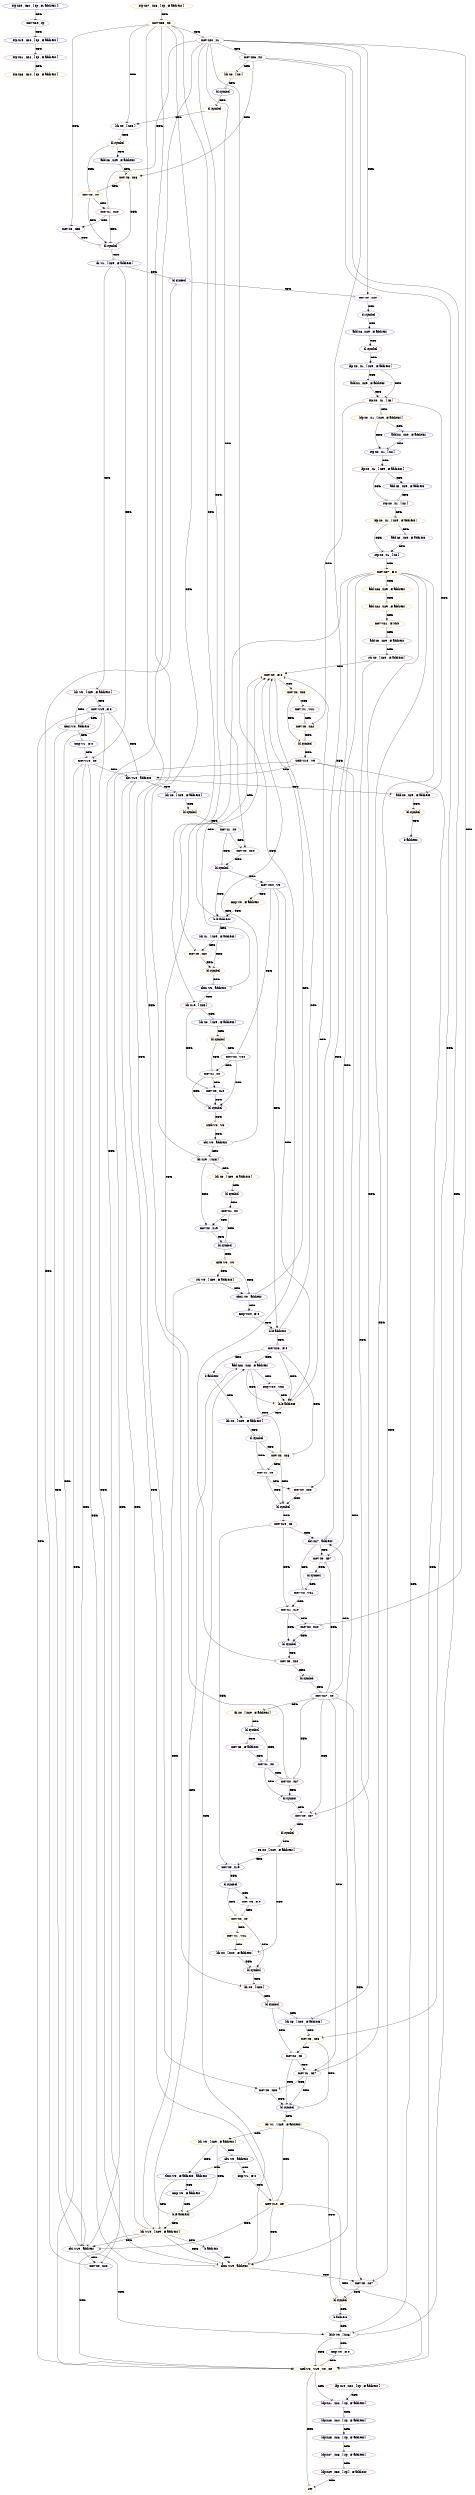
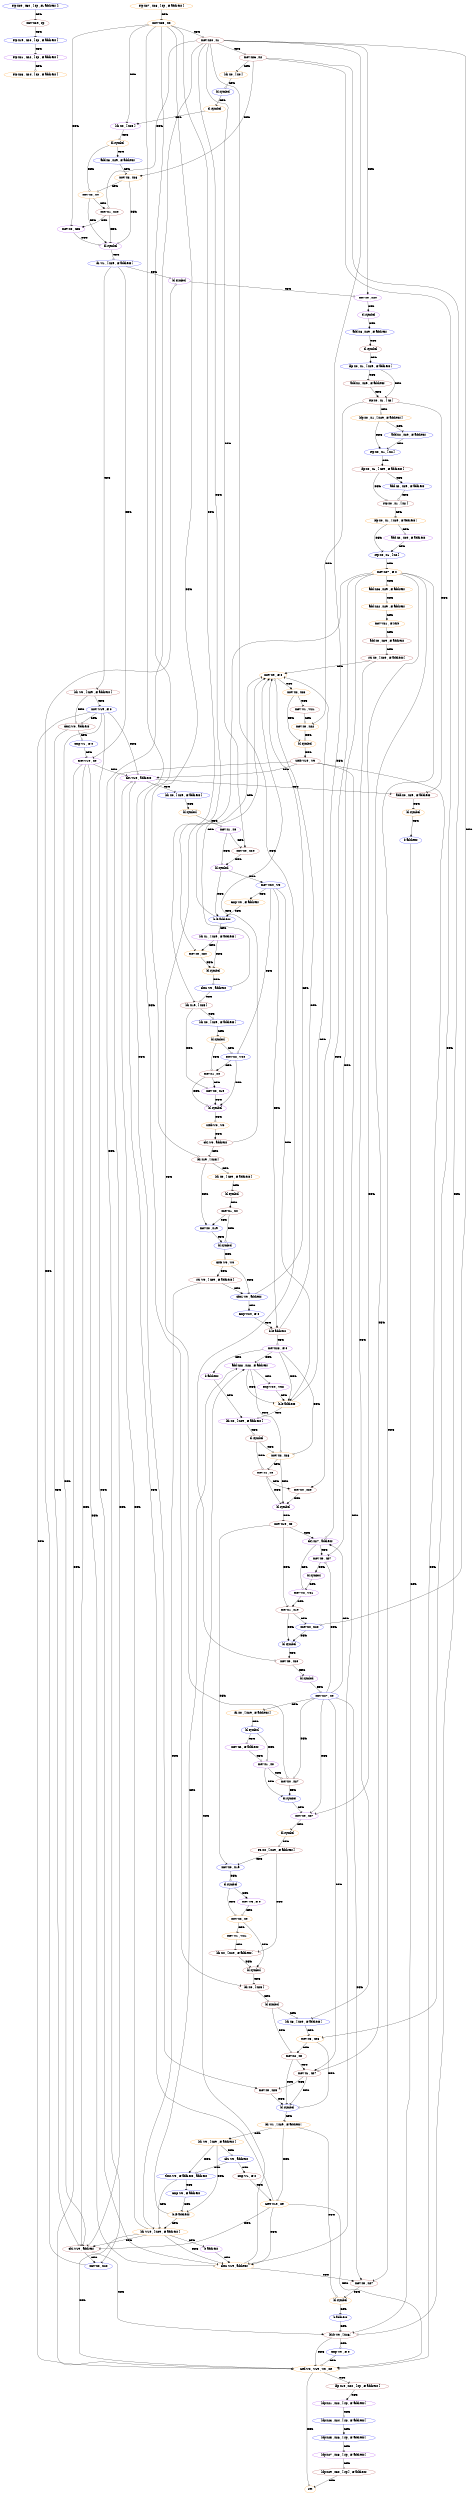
(318, 2390) -> (336, 2378)
